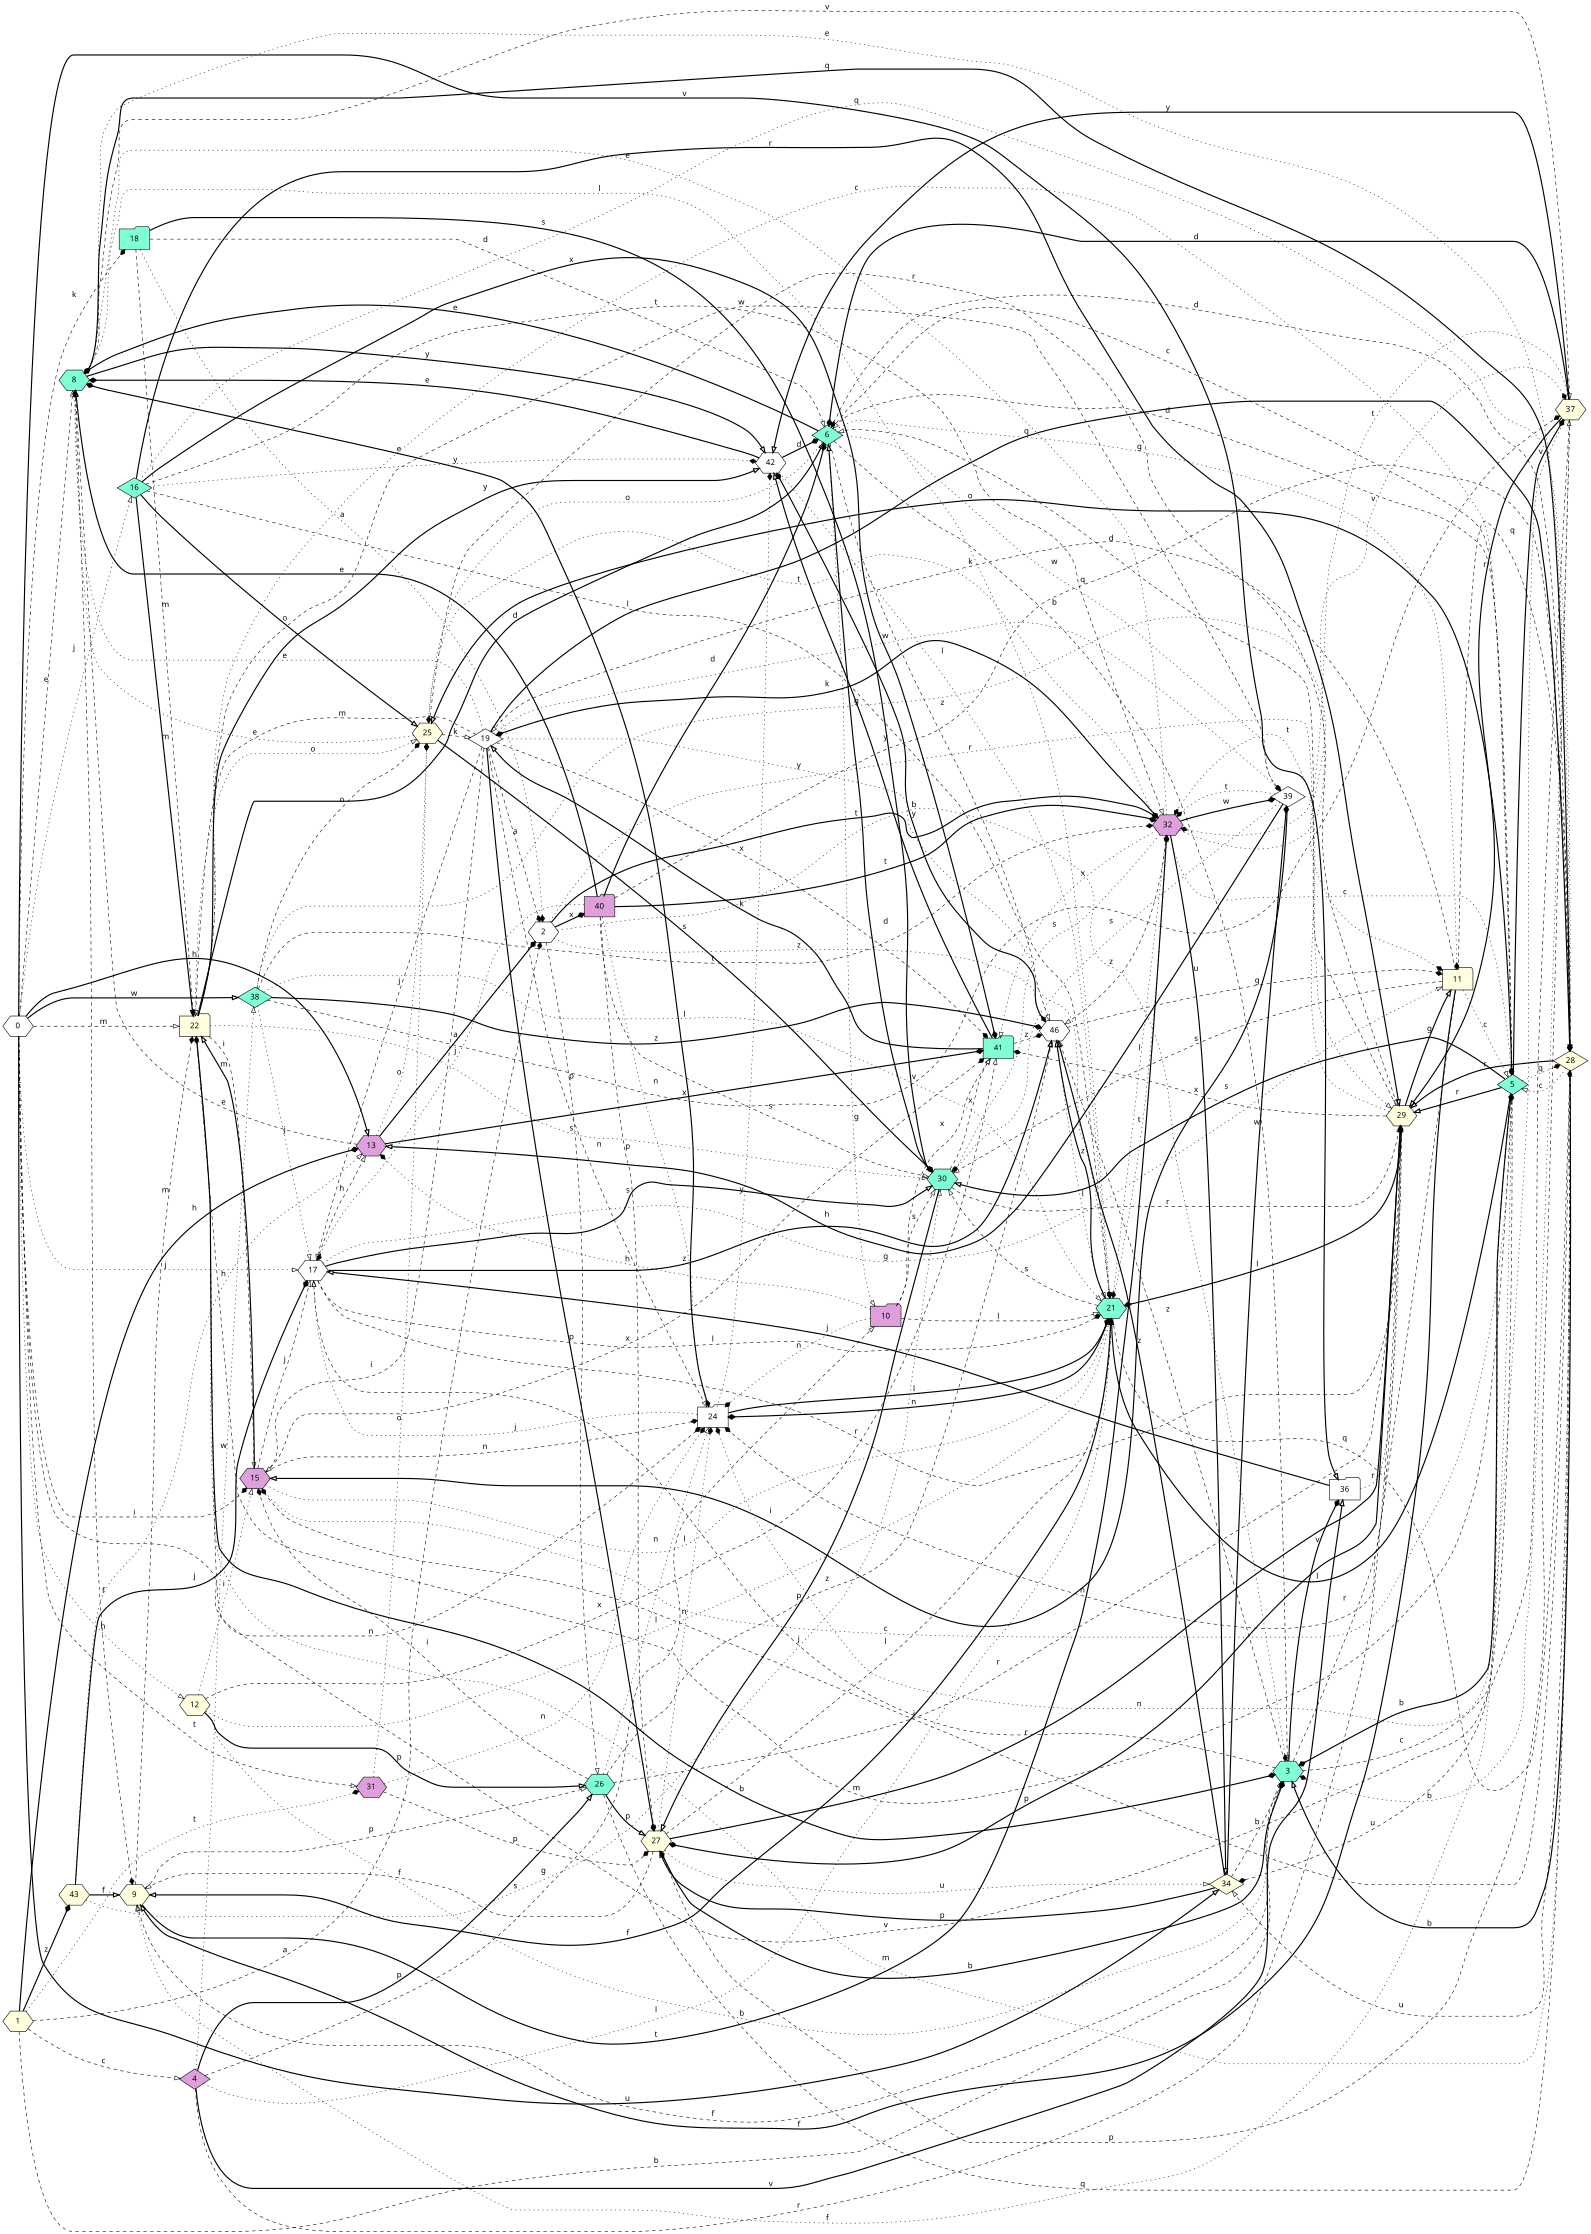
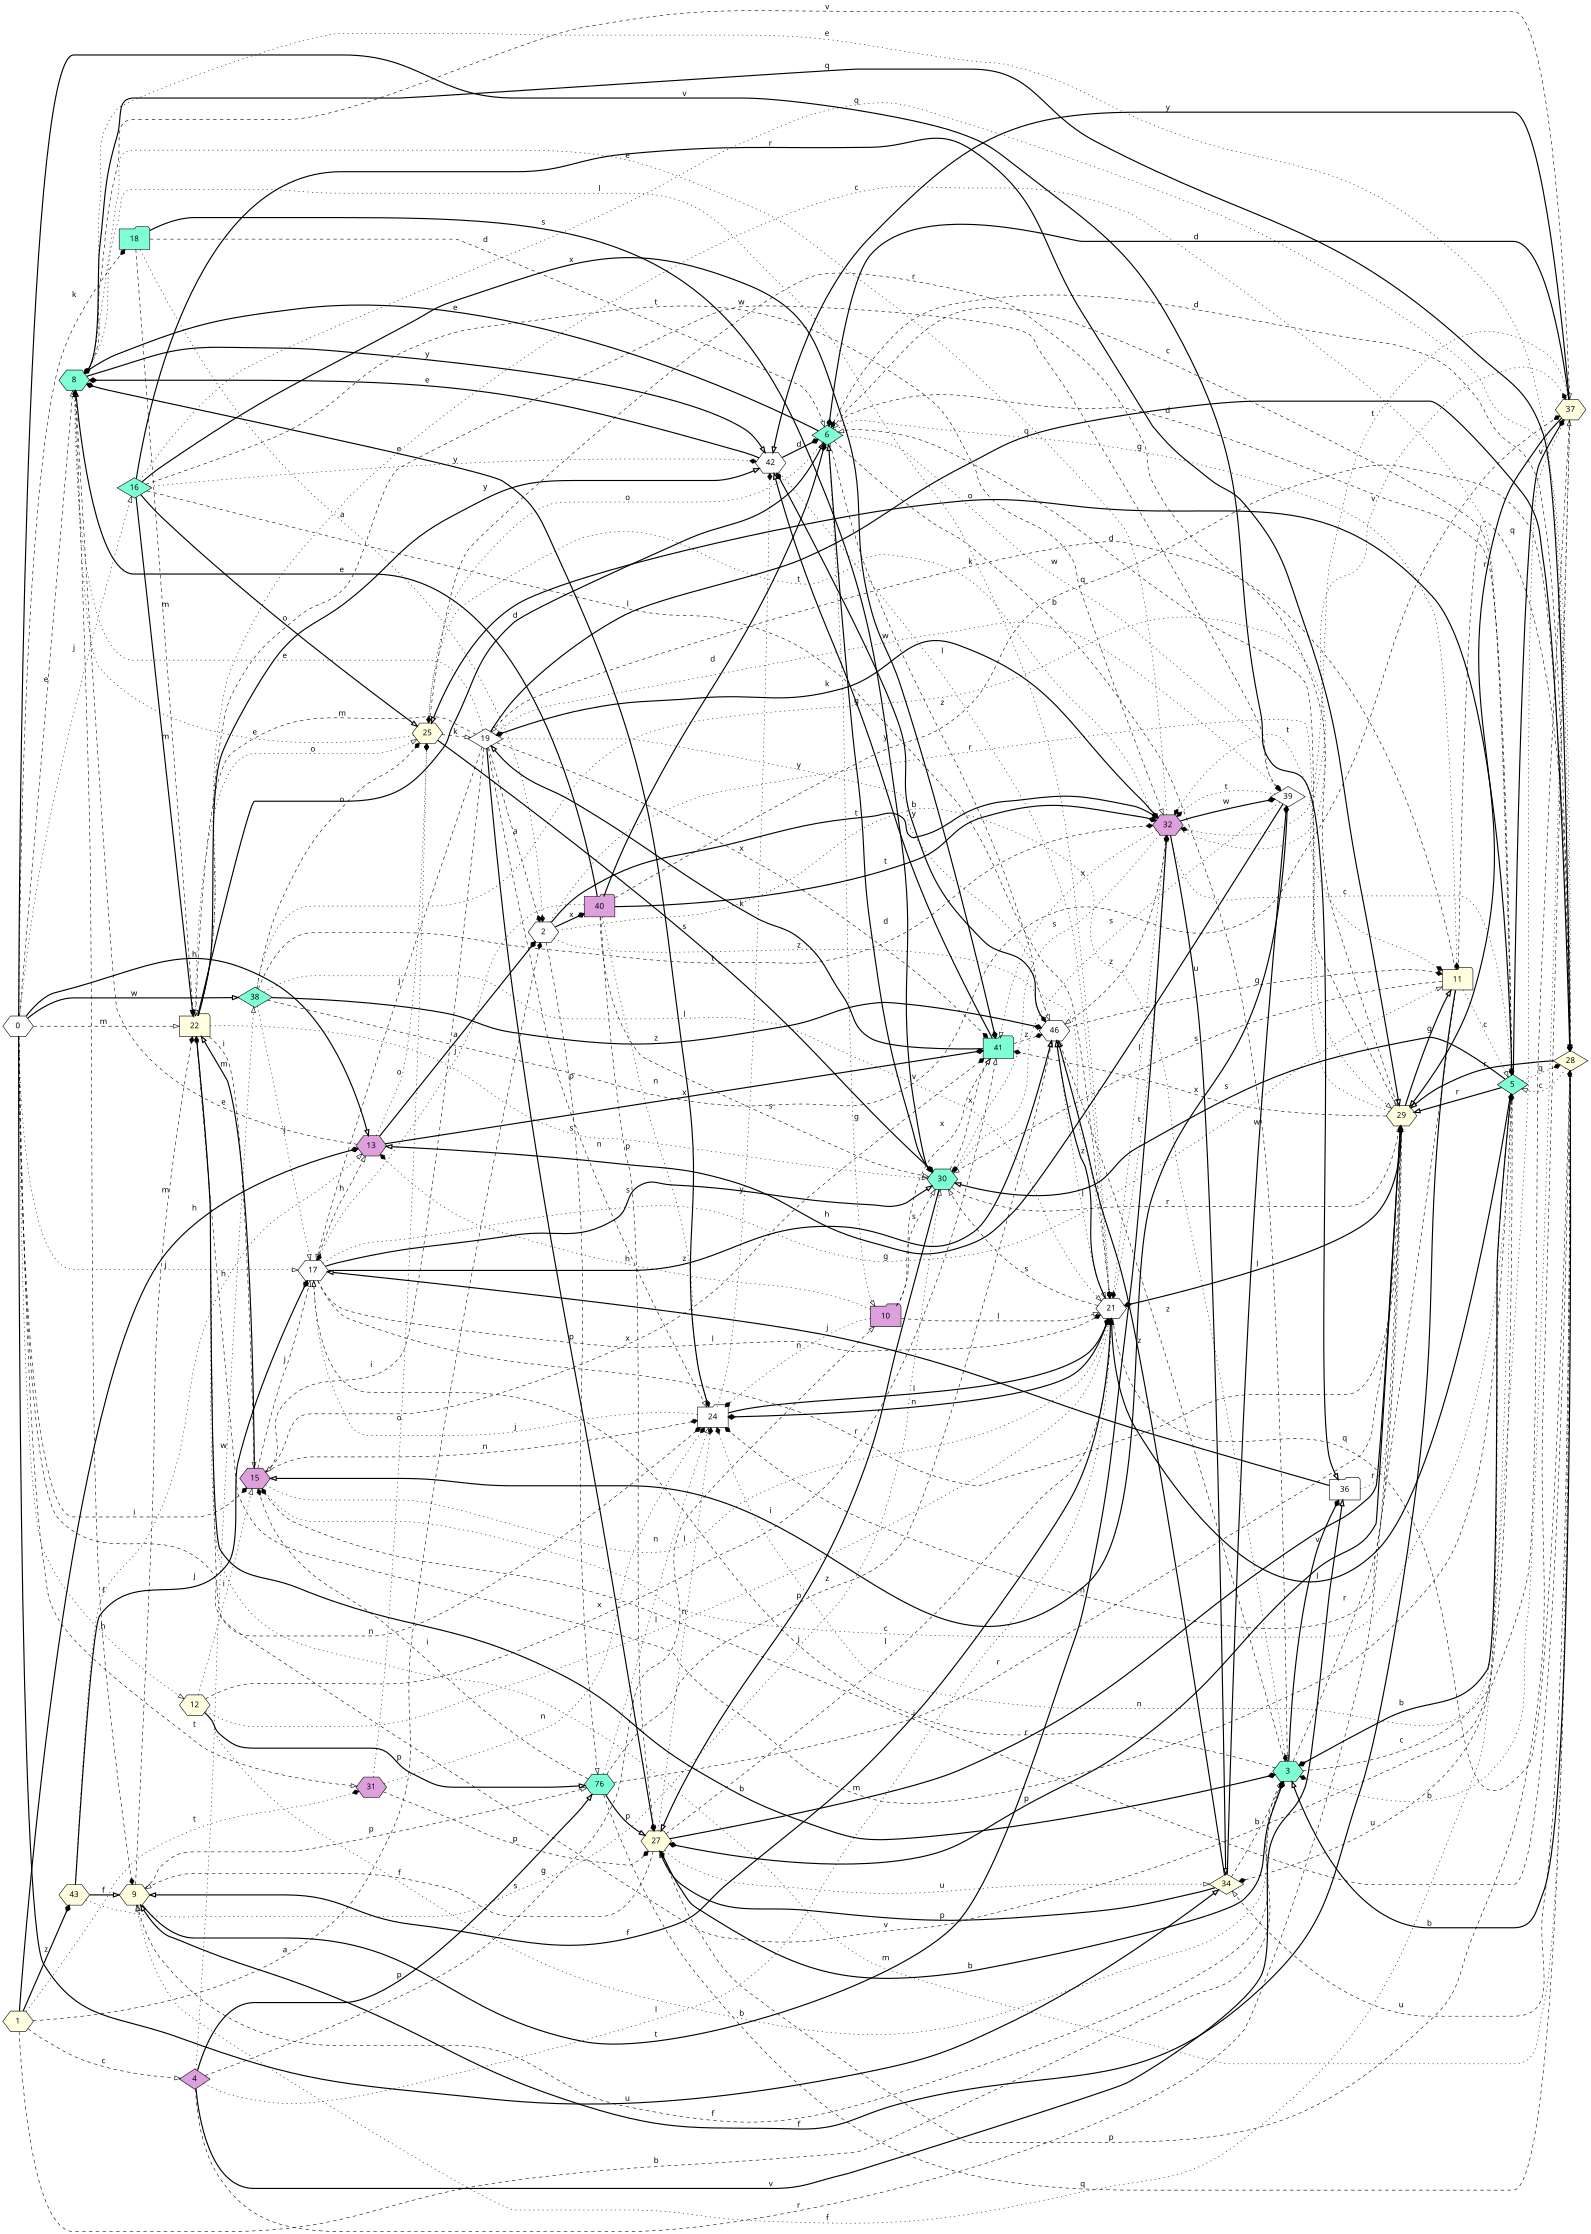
(1111, 1308) -> (1111, 1308)
(600, 1784) -> (600, 1784)
